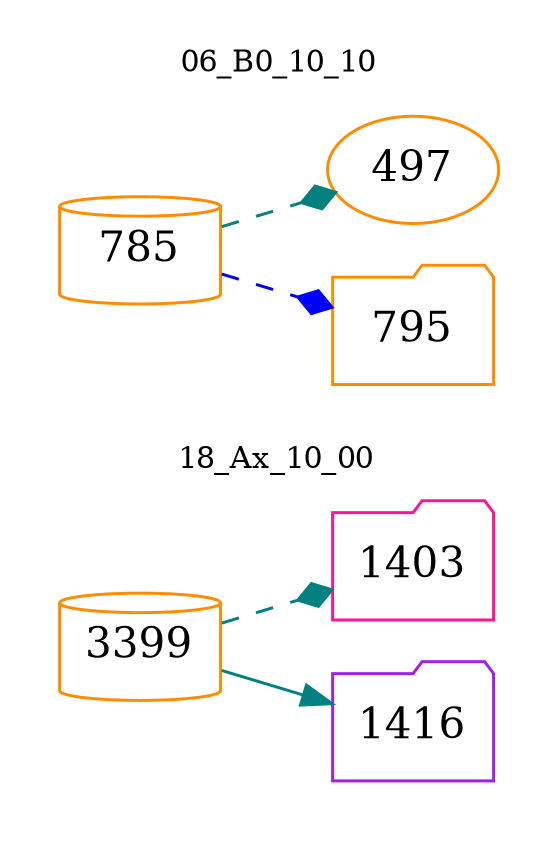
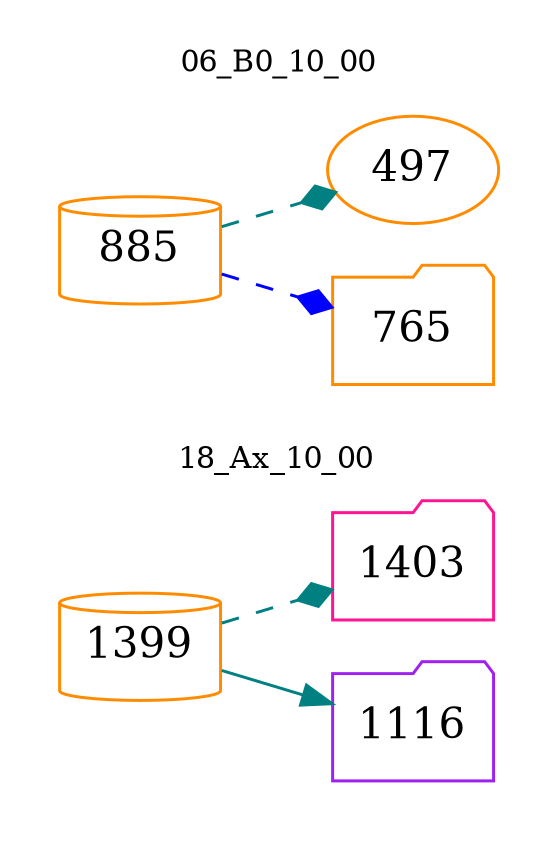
(279, 64) -> (279, 64)
(140, 250) -> (140, 250)
(413, 331) -> (413, 331)
(140, 647) -> (140, 647)
(413, 727) -> (413, 727)
